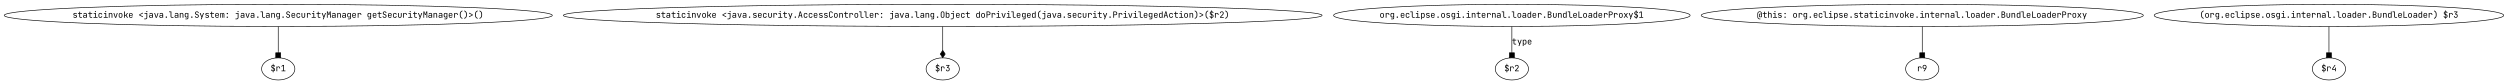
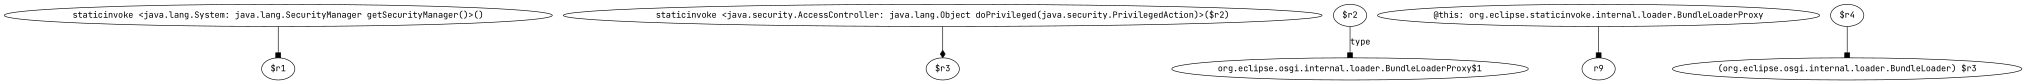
(1512, 39) -> (1350, 39)
(2329, 39) -> (1847, 39)
